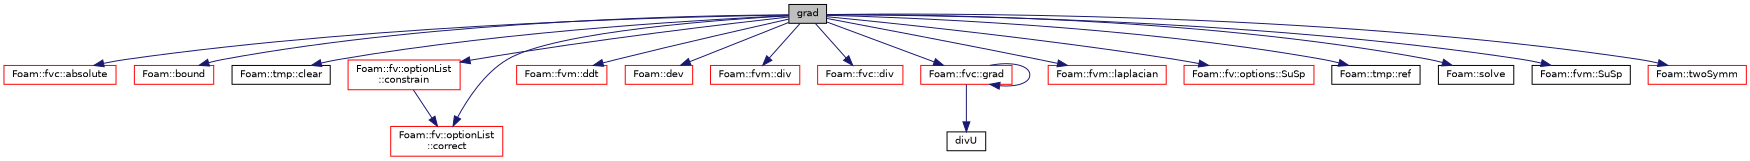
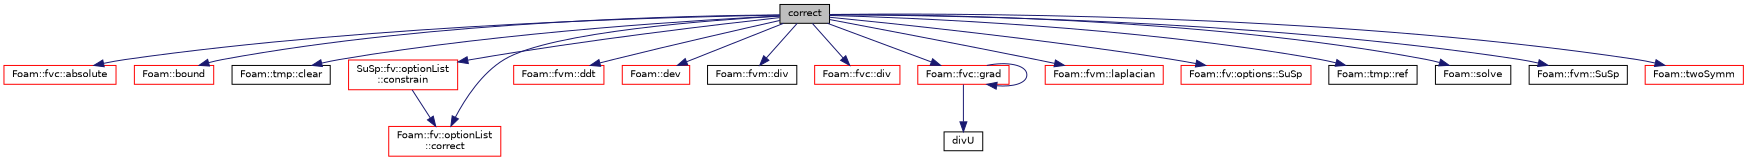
(808, 14) -> (805, 14)
(404, 75) -> (403, 75)
(755, 75) -> (752, 75)
